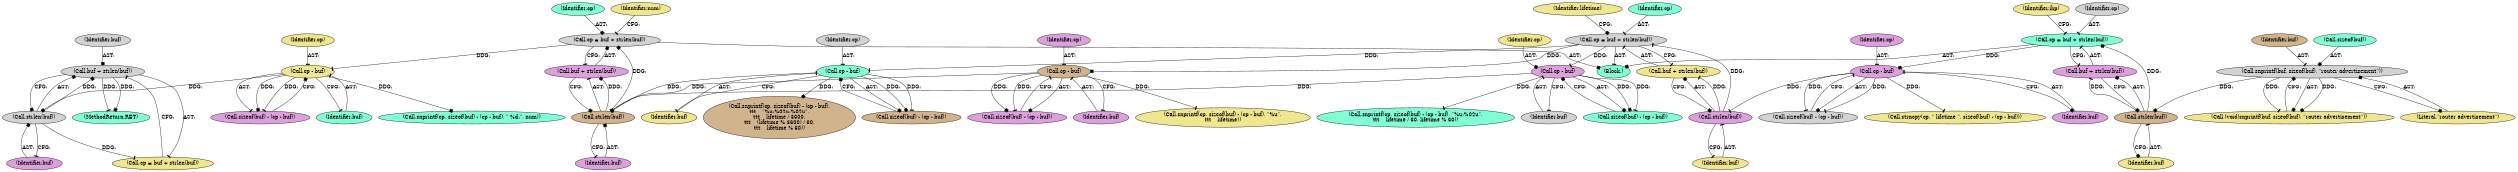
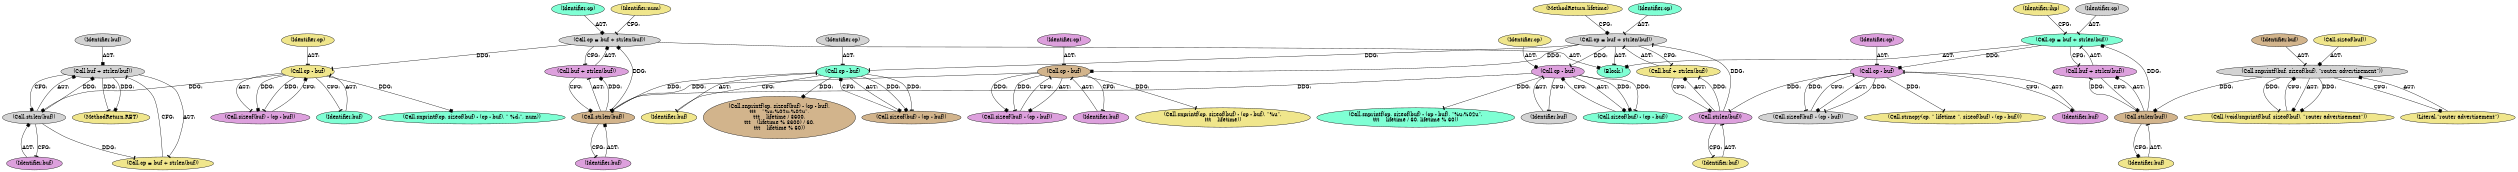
(1578, 9) -> (1578, 9)
(2345, 40) -> (2345, 40)
(111, 118) -> (111, 118)
